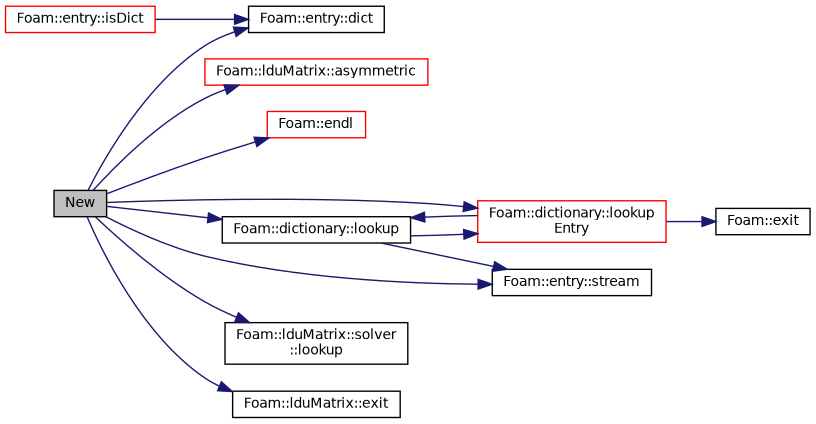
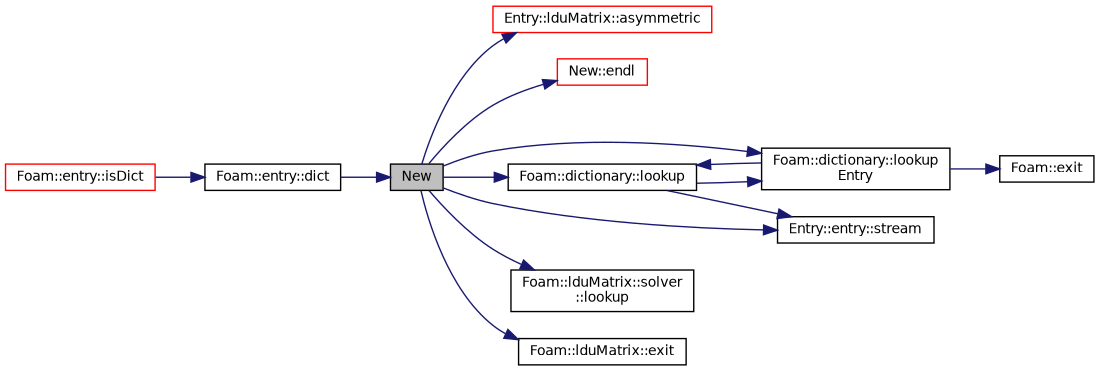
(316, 72) -> (602, 19)
(148, 98) -> (358, 177)
(316, 125) -> (602, 72)
(572, 222) -> (856, 169)
(572, 282) -> (856, 230)
